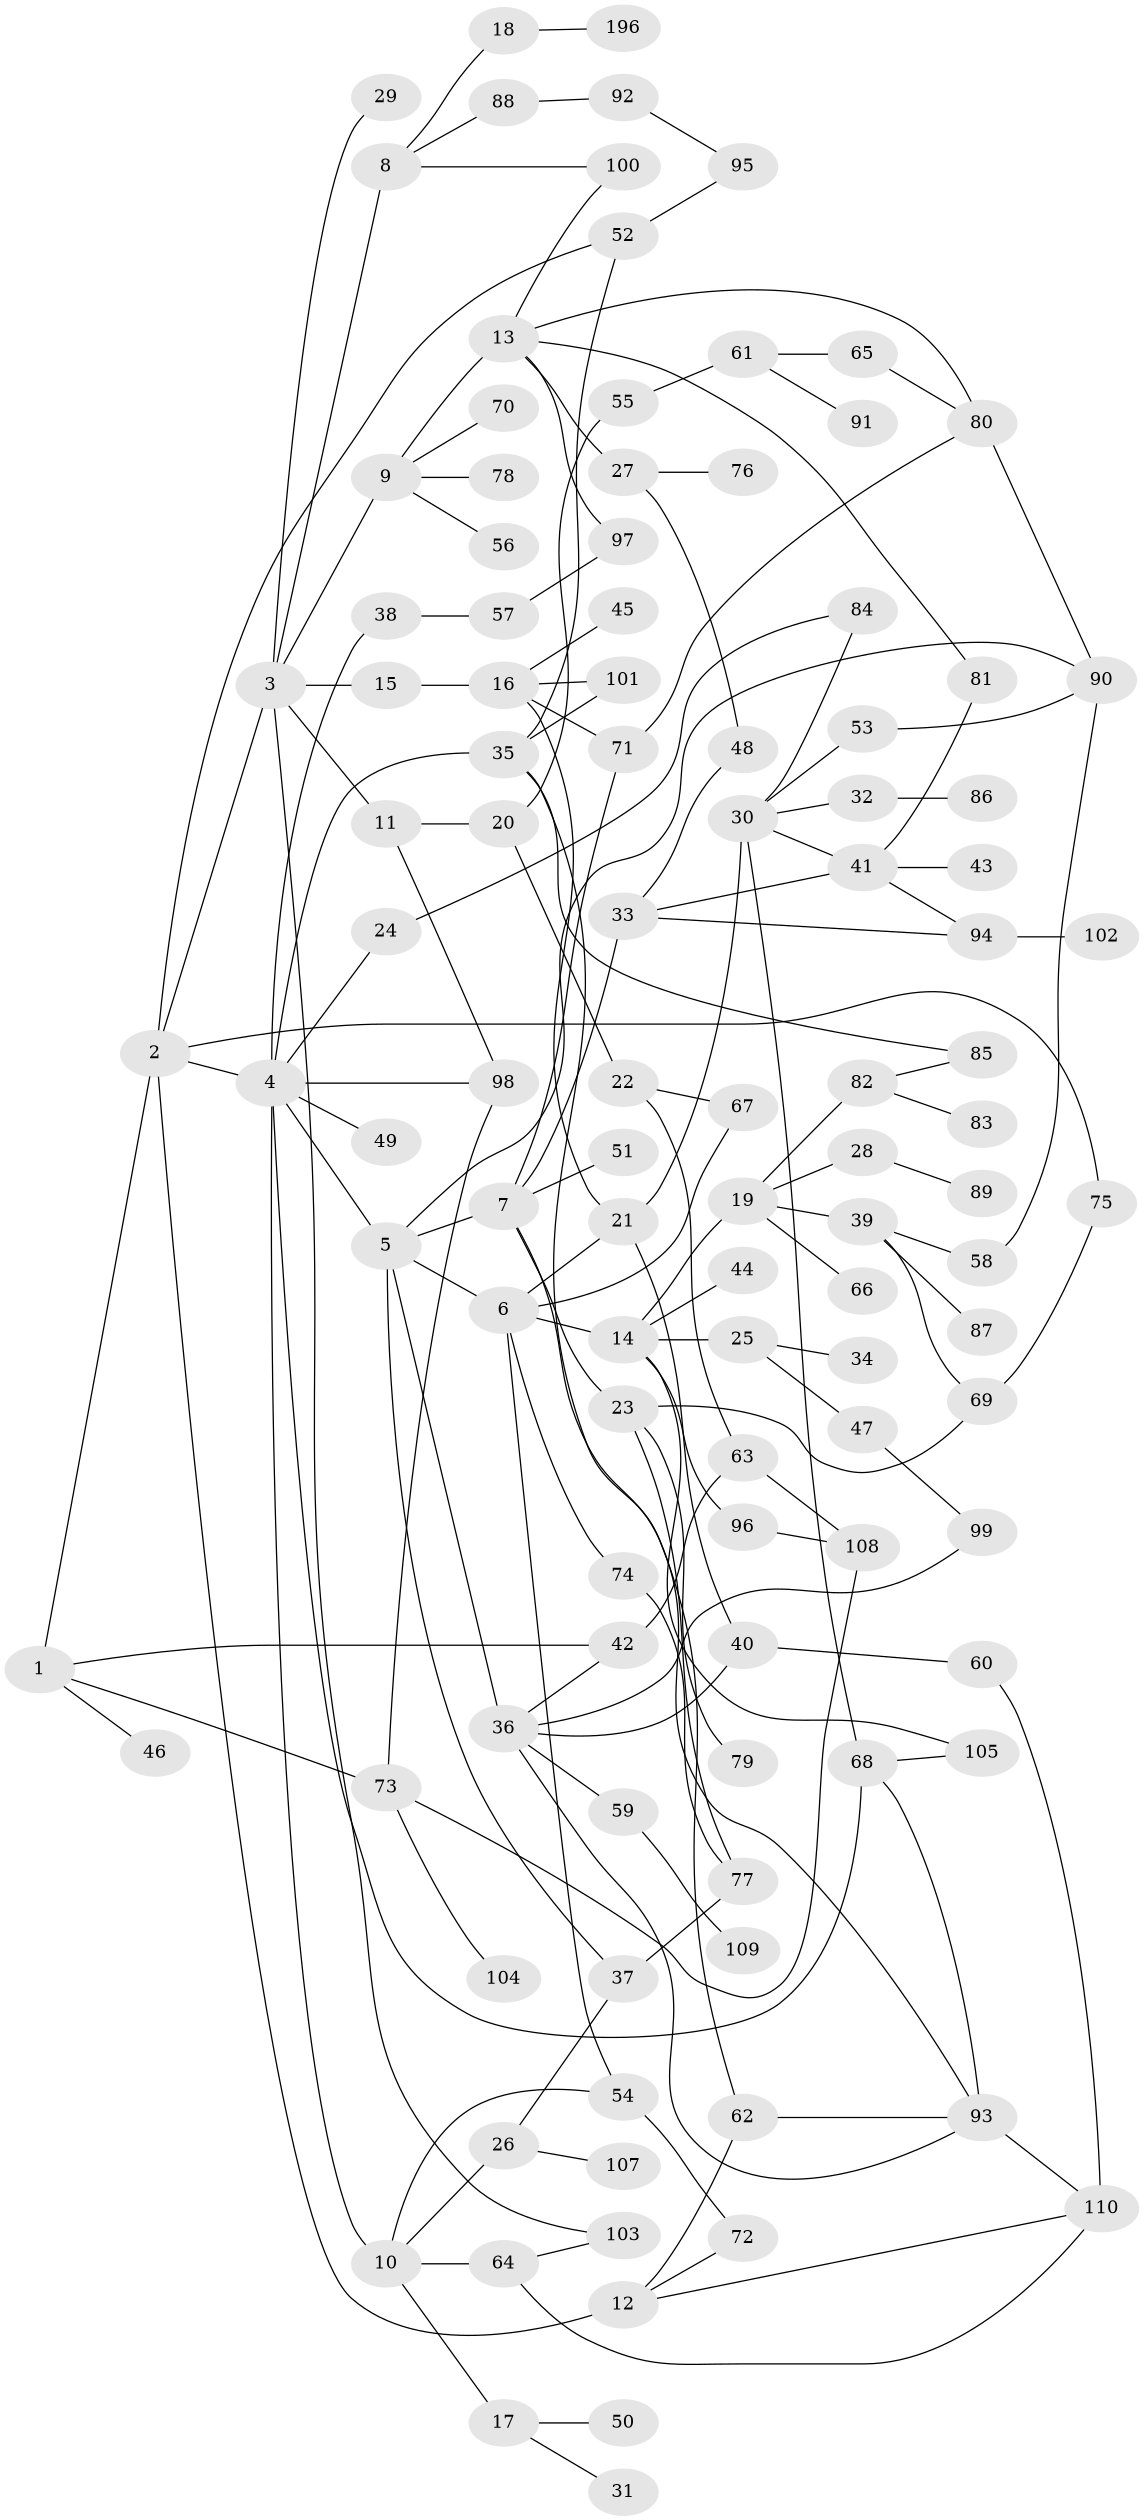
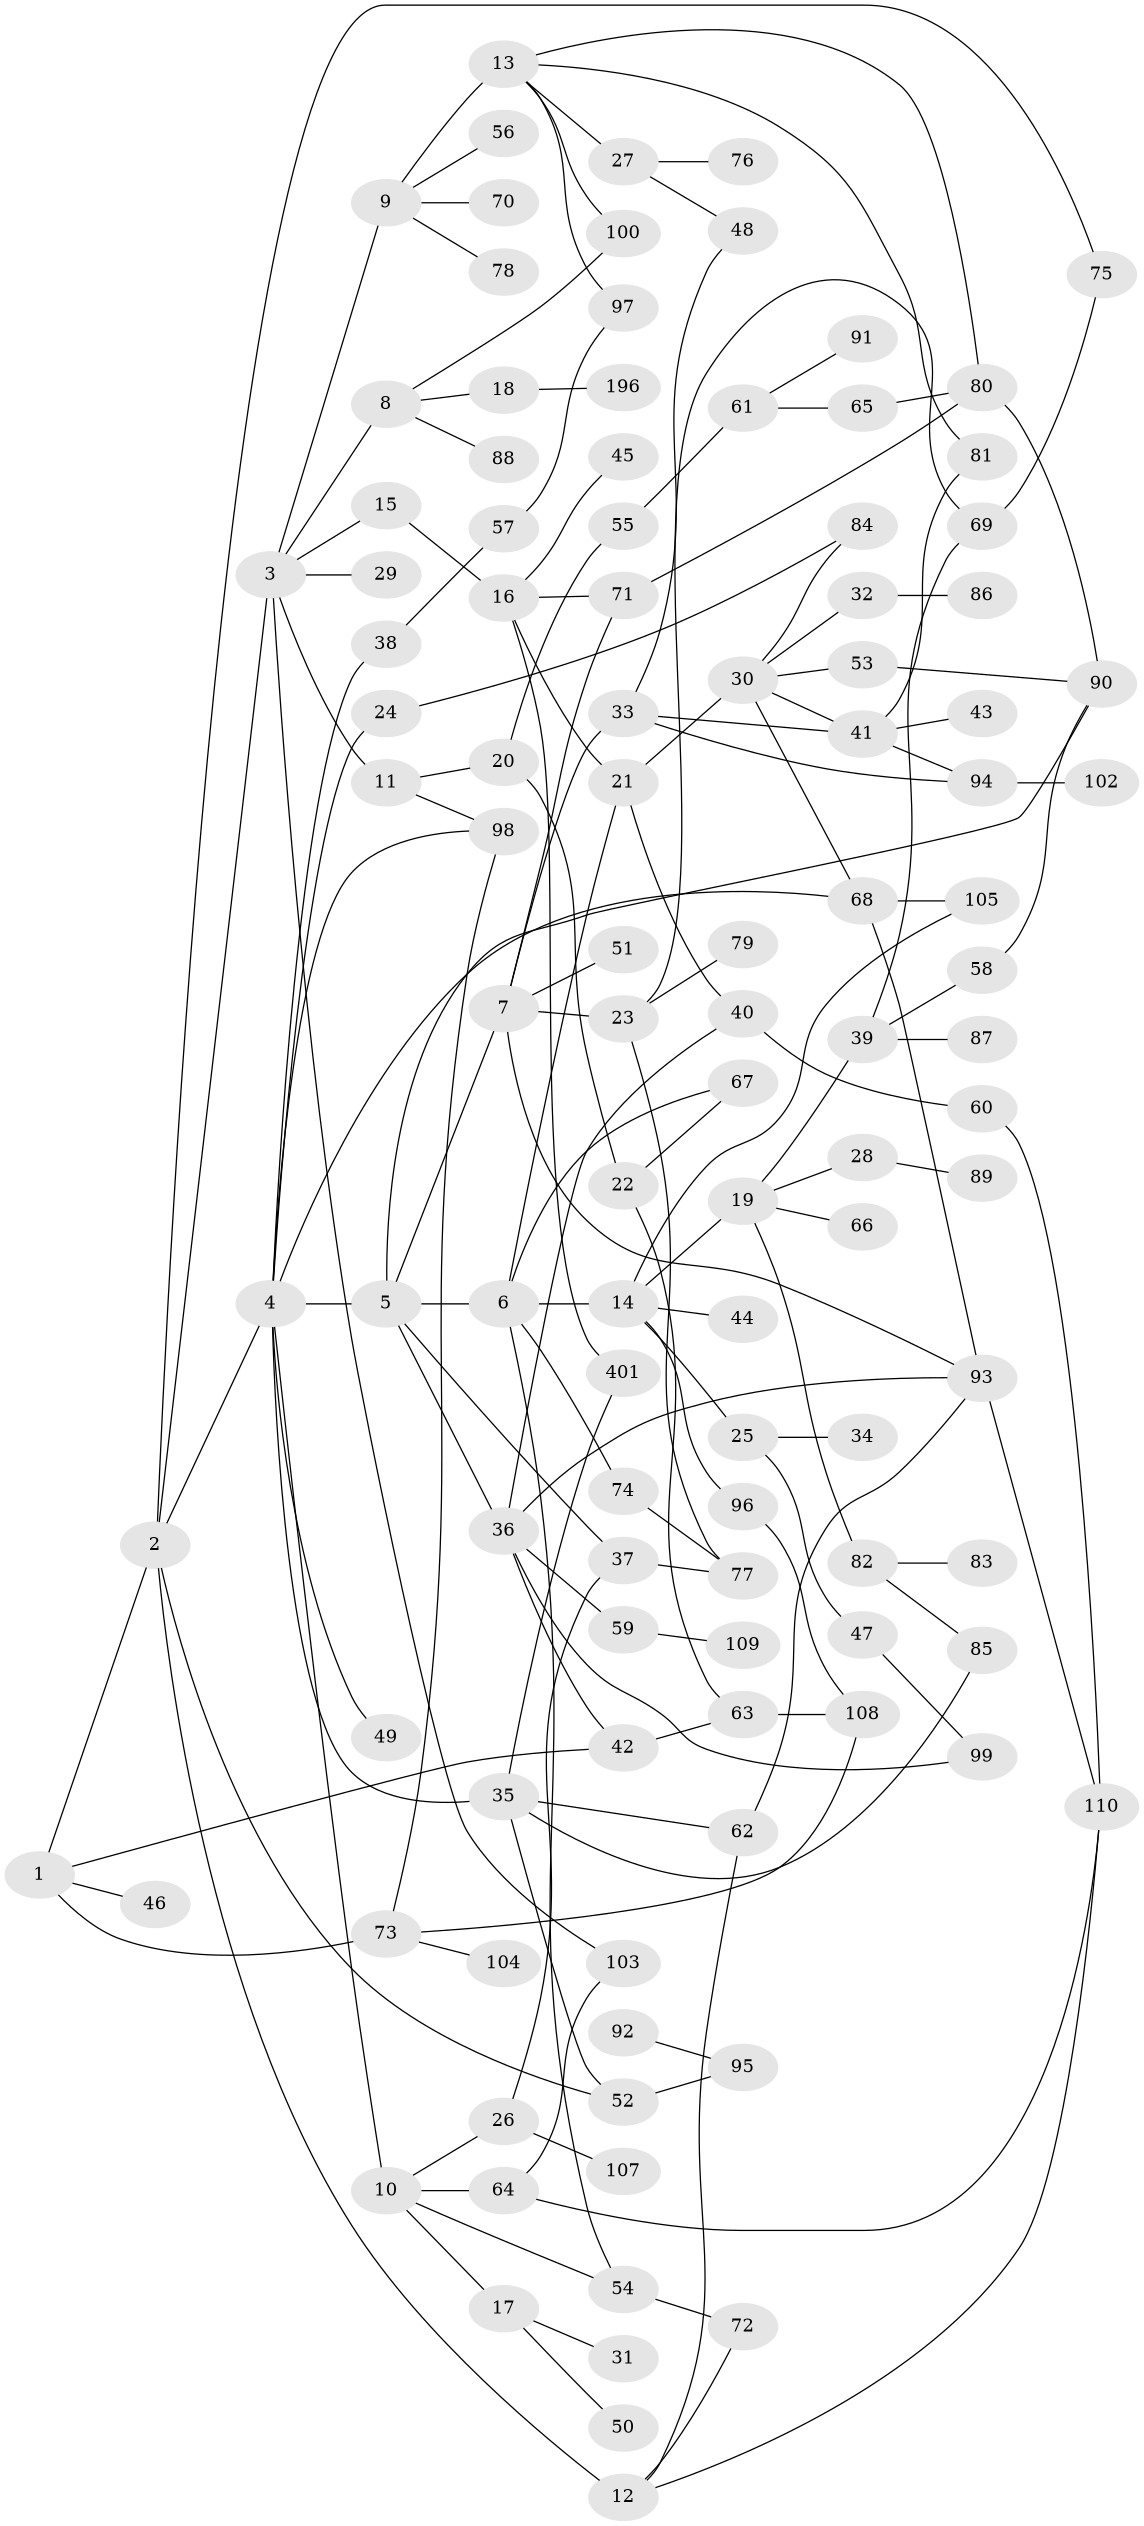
(564, 100) -> none
(623, 680) -> (623, 1373)
